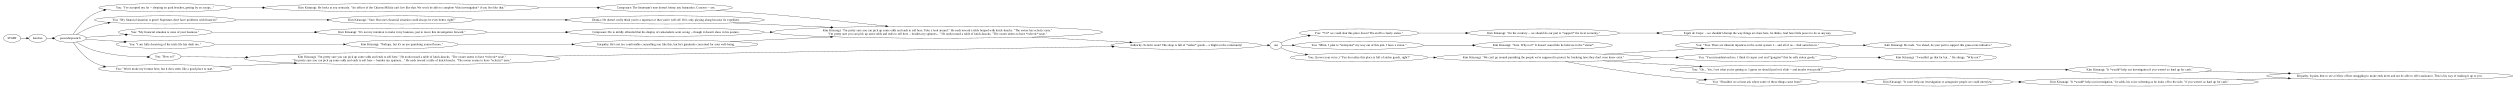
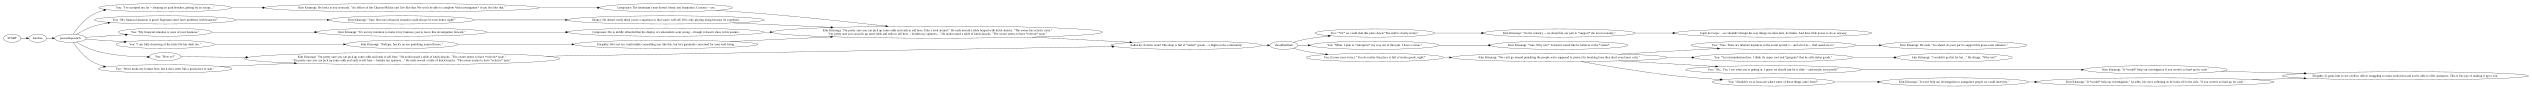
(49, 38) -> (49, 38)
(1276, 45) -> (1284, 45)
